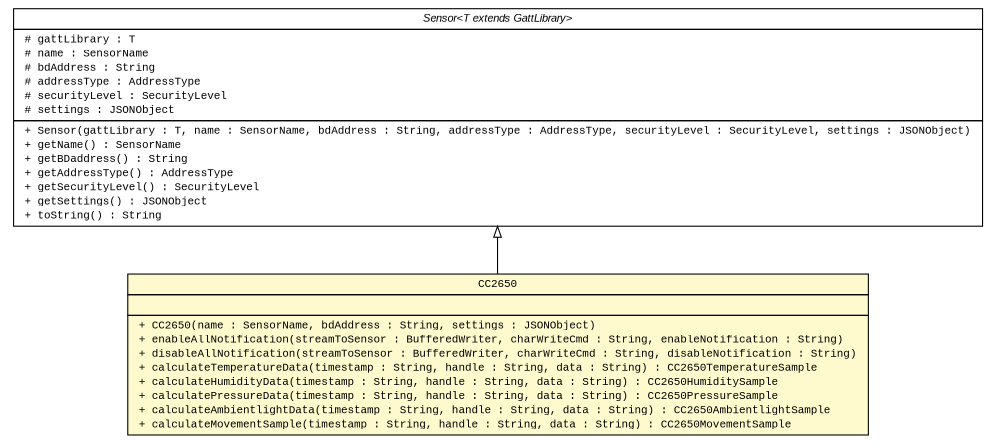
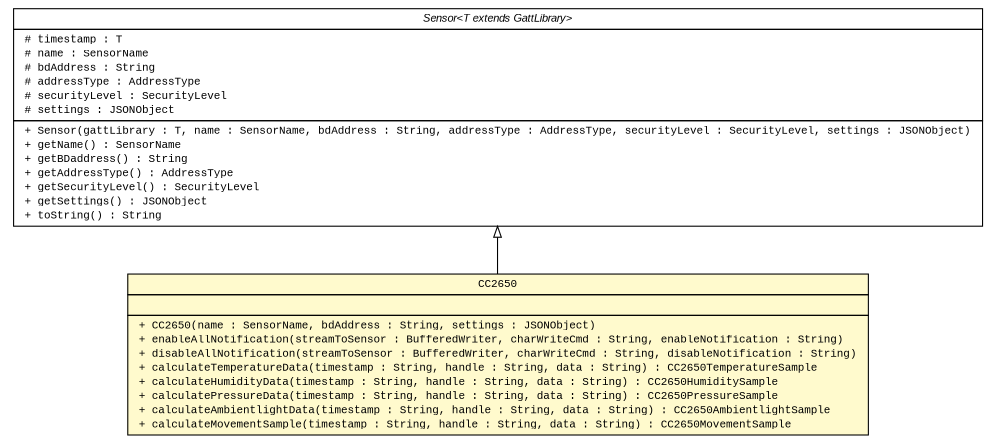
(80, 39) -> (74, 39)
